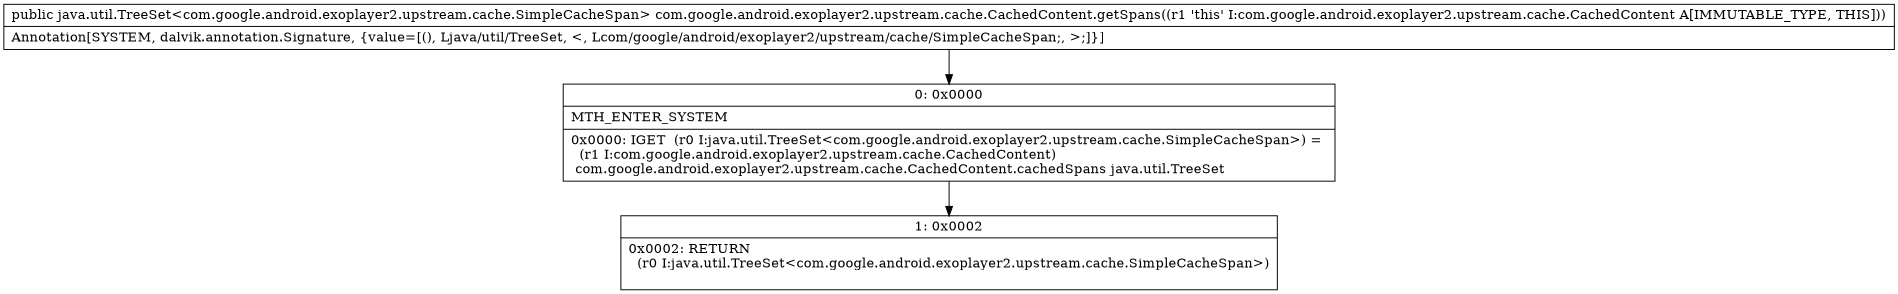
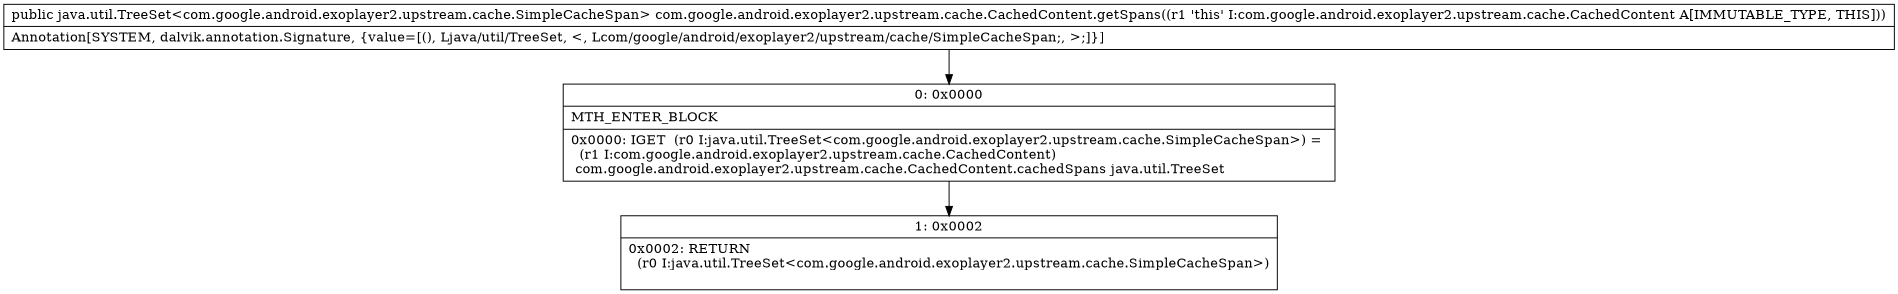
(650, 117) -> (645, 117)
